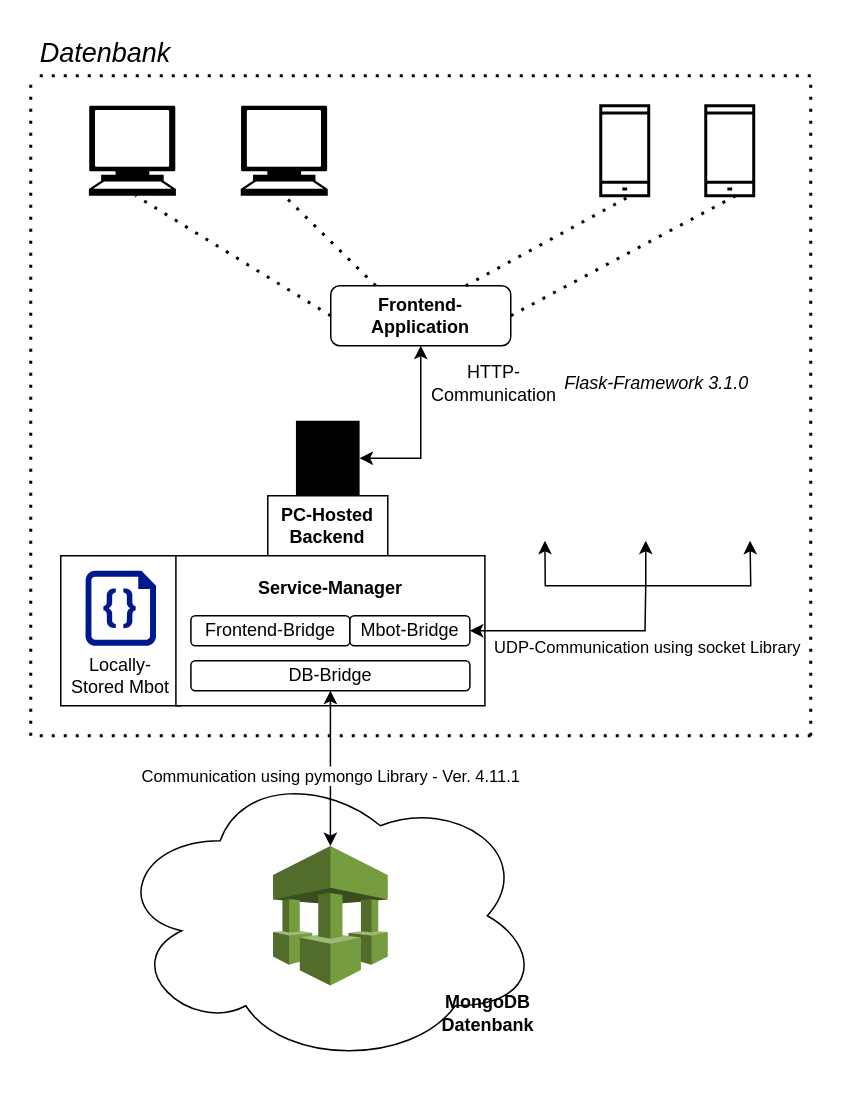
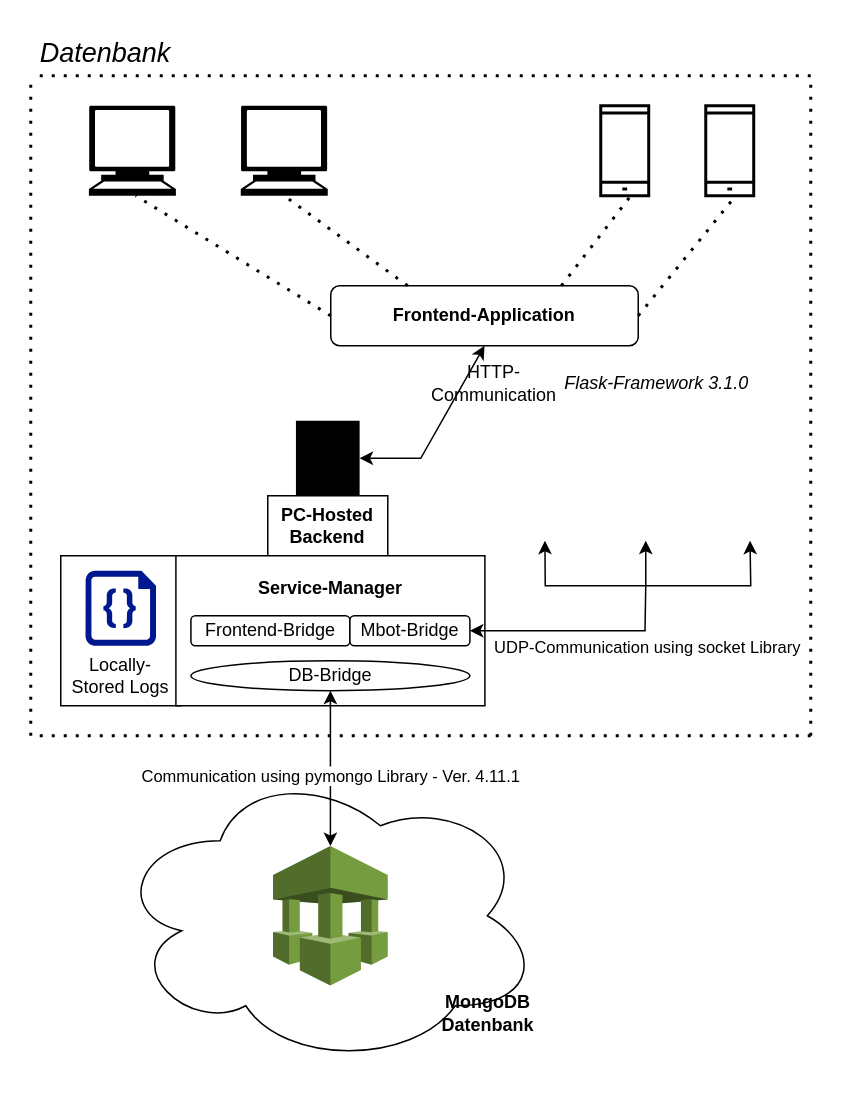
(421, 316) -> (485, 316)
(121, 676) -> (121, 676)
(330, 676) -> (330, 676)
